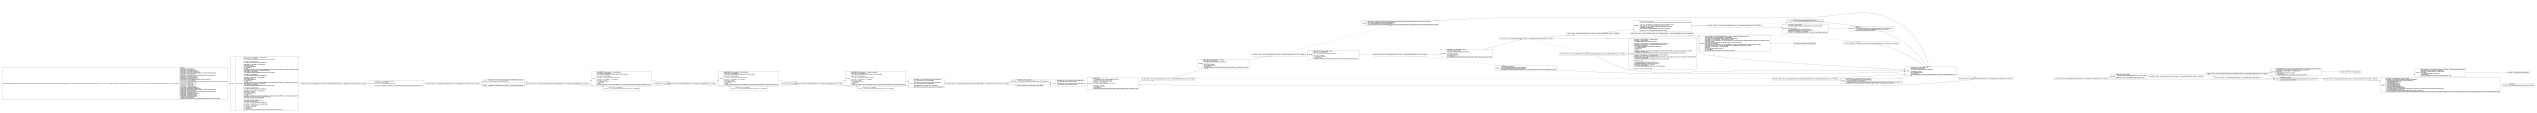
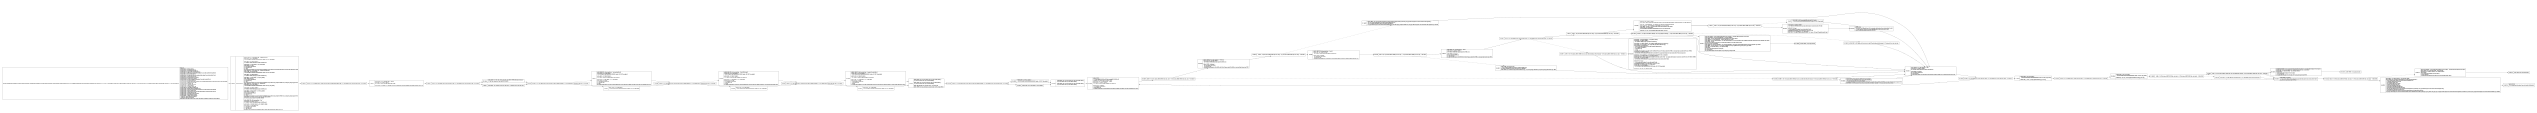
none -> (2033, 78)
